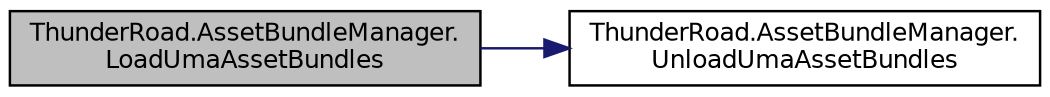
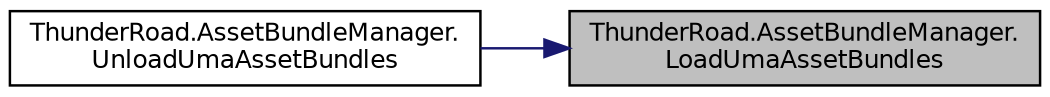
(512, 48) -> (512, 48)
